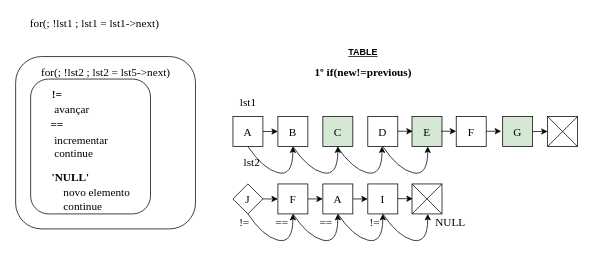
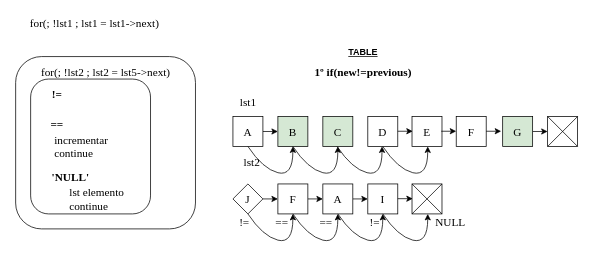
(79, 109) -> none
(293, 132) -> (293, 132)
(427, 132) -> (427, 132)
(97, 199) -> (97, 199)
